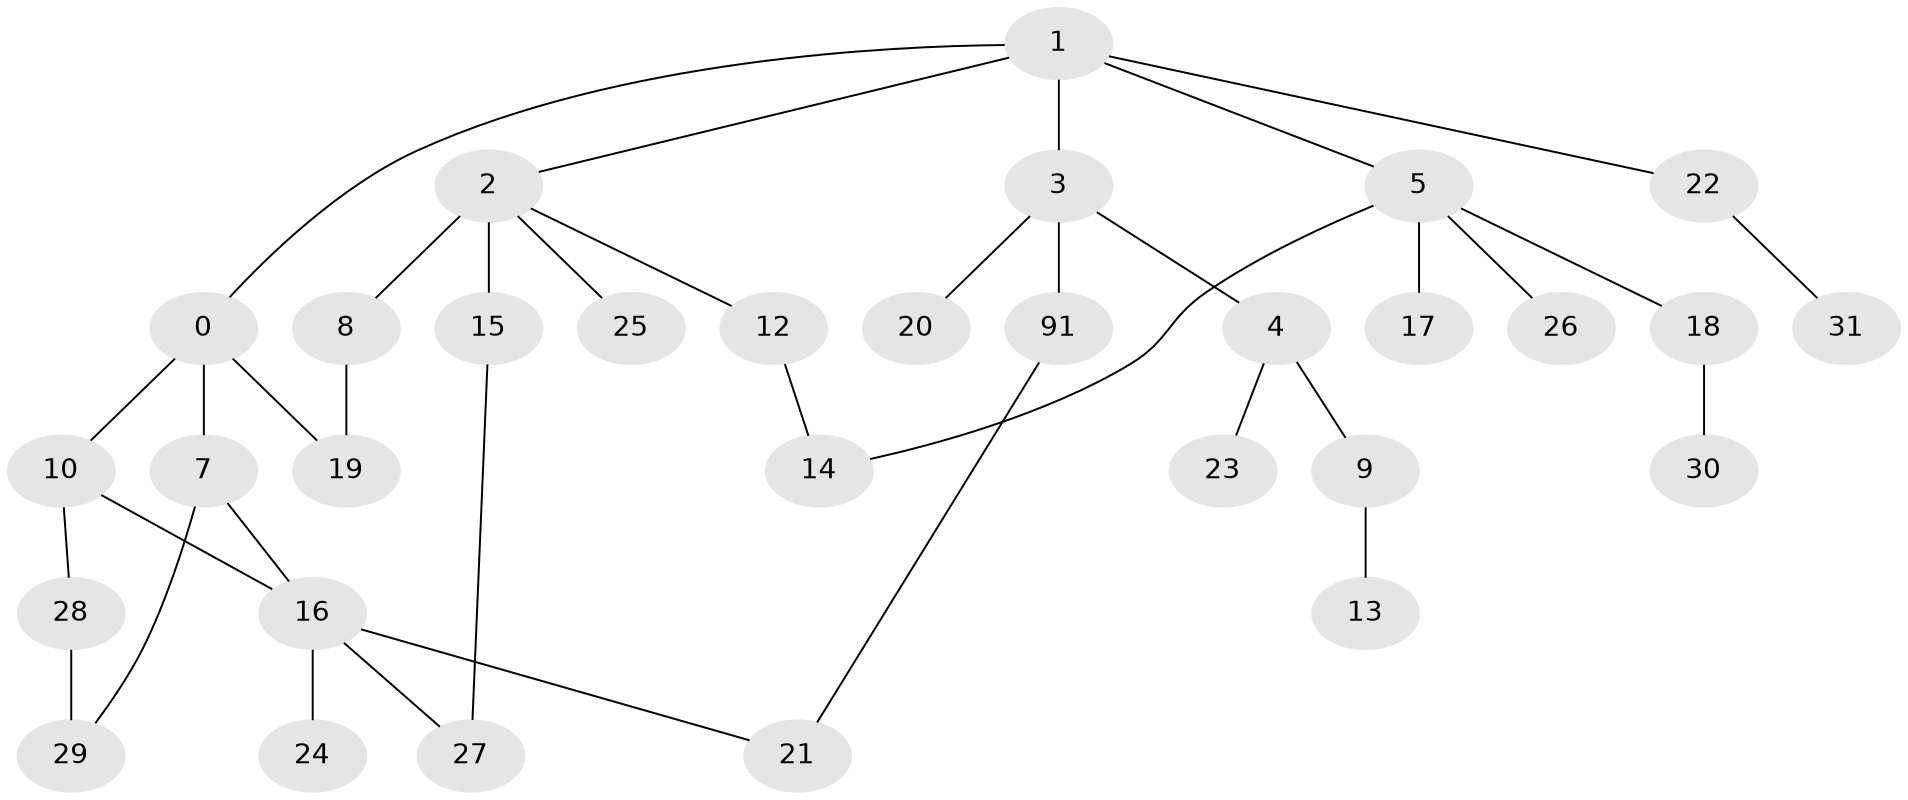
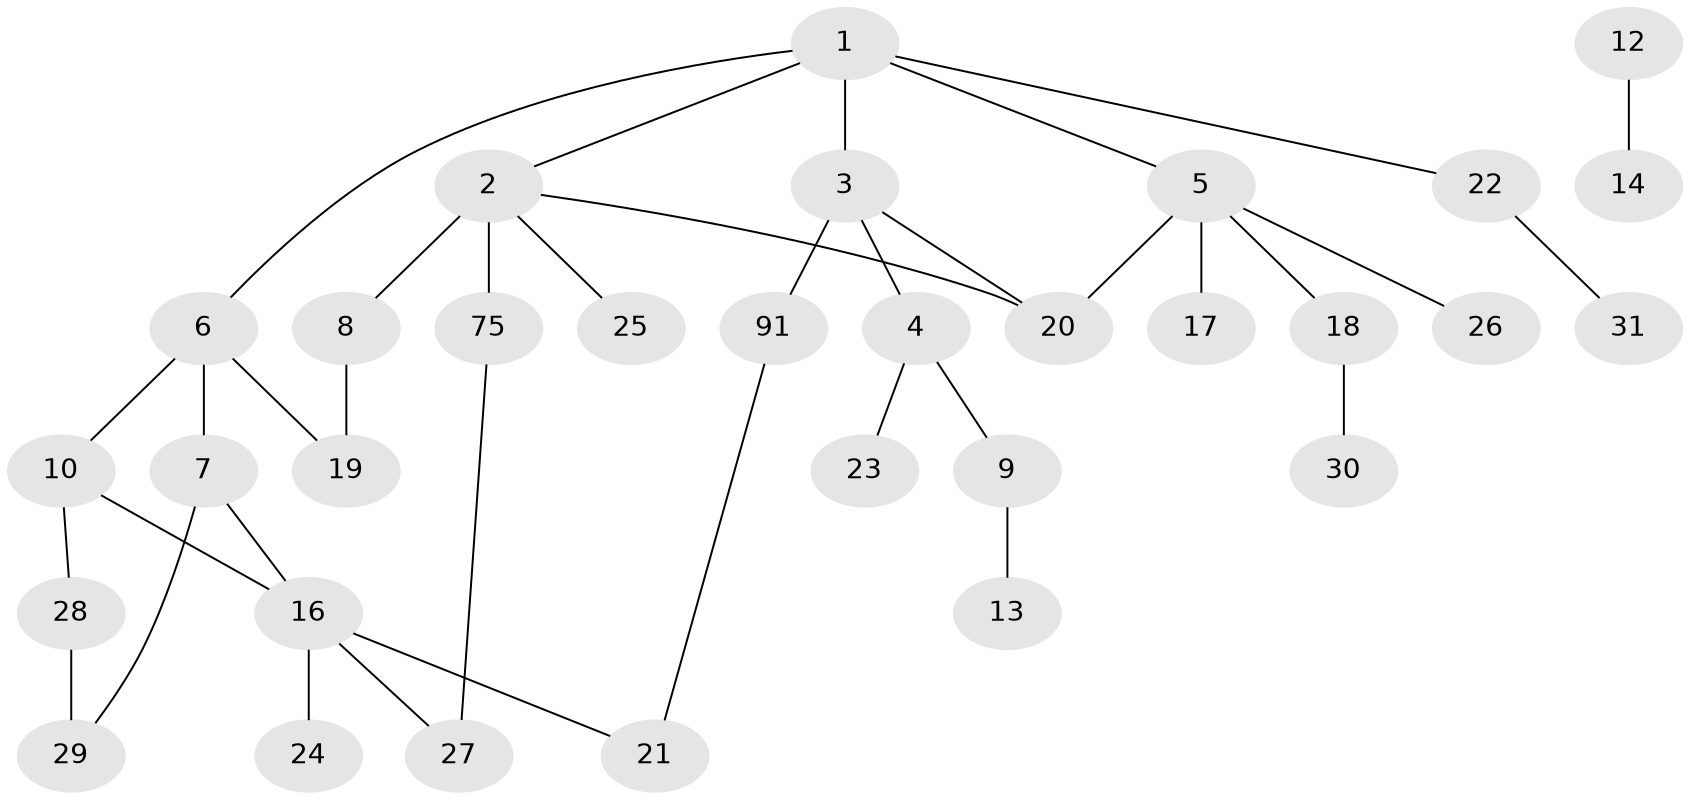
(631, 257) -> (782, 238)
(204, 329) -> (204, 329)
(489, 329) -> (489, 329)
(1137, 360) -> (1130, 257)
